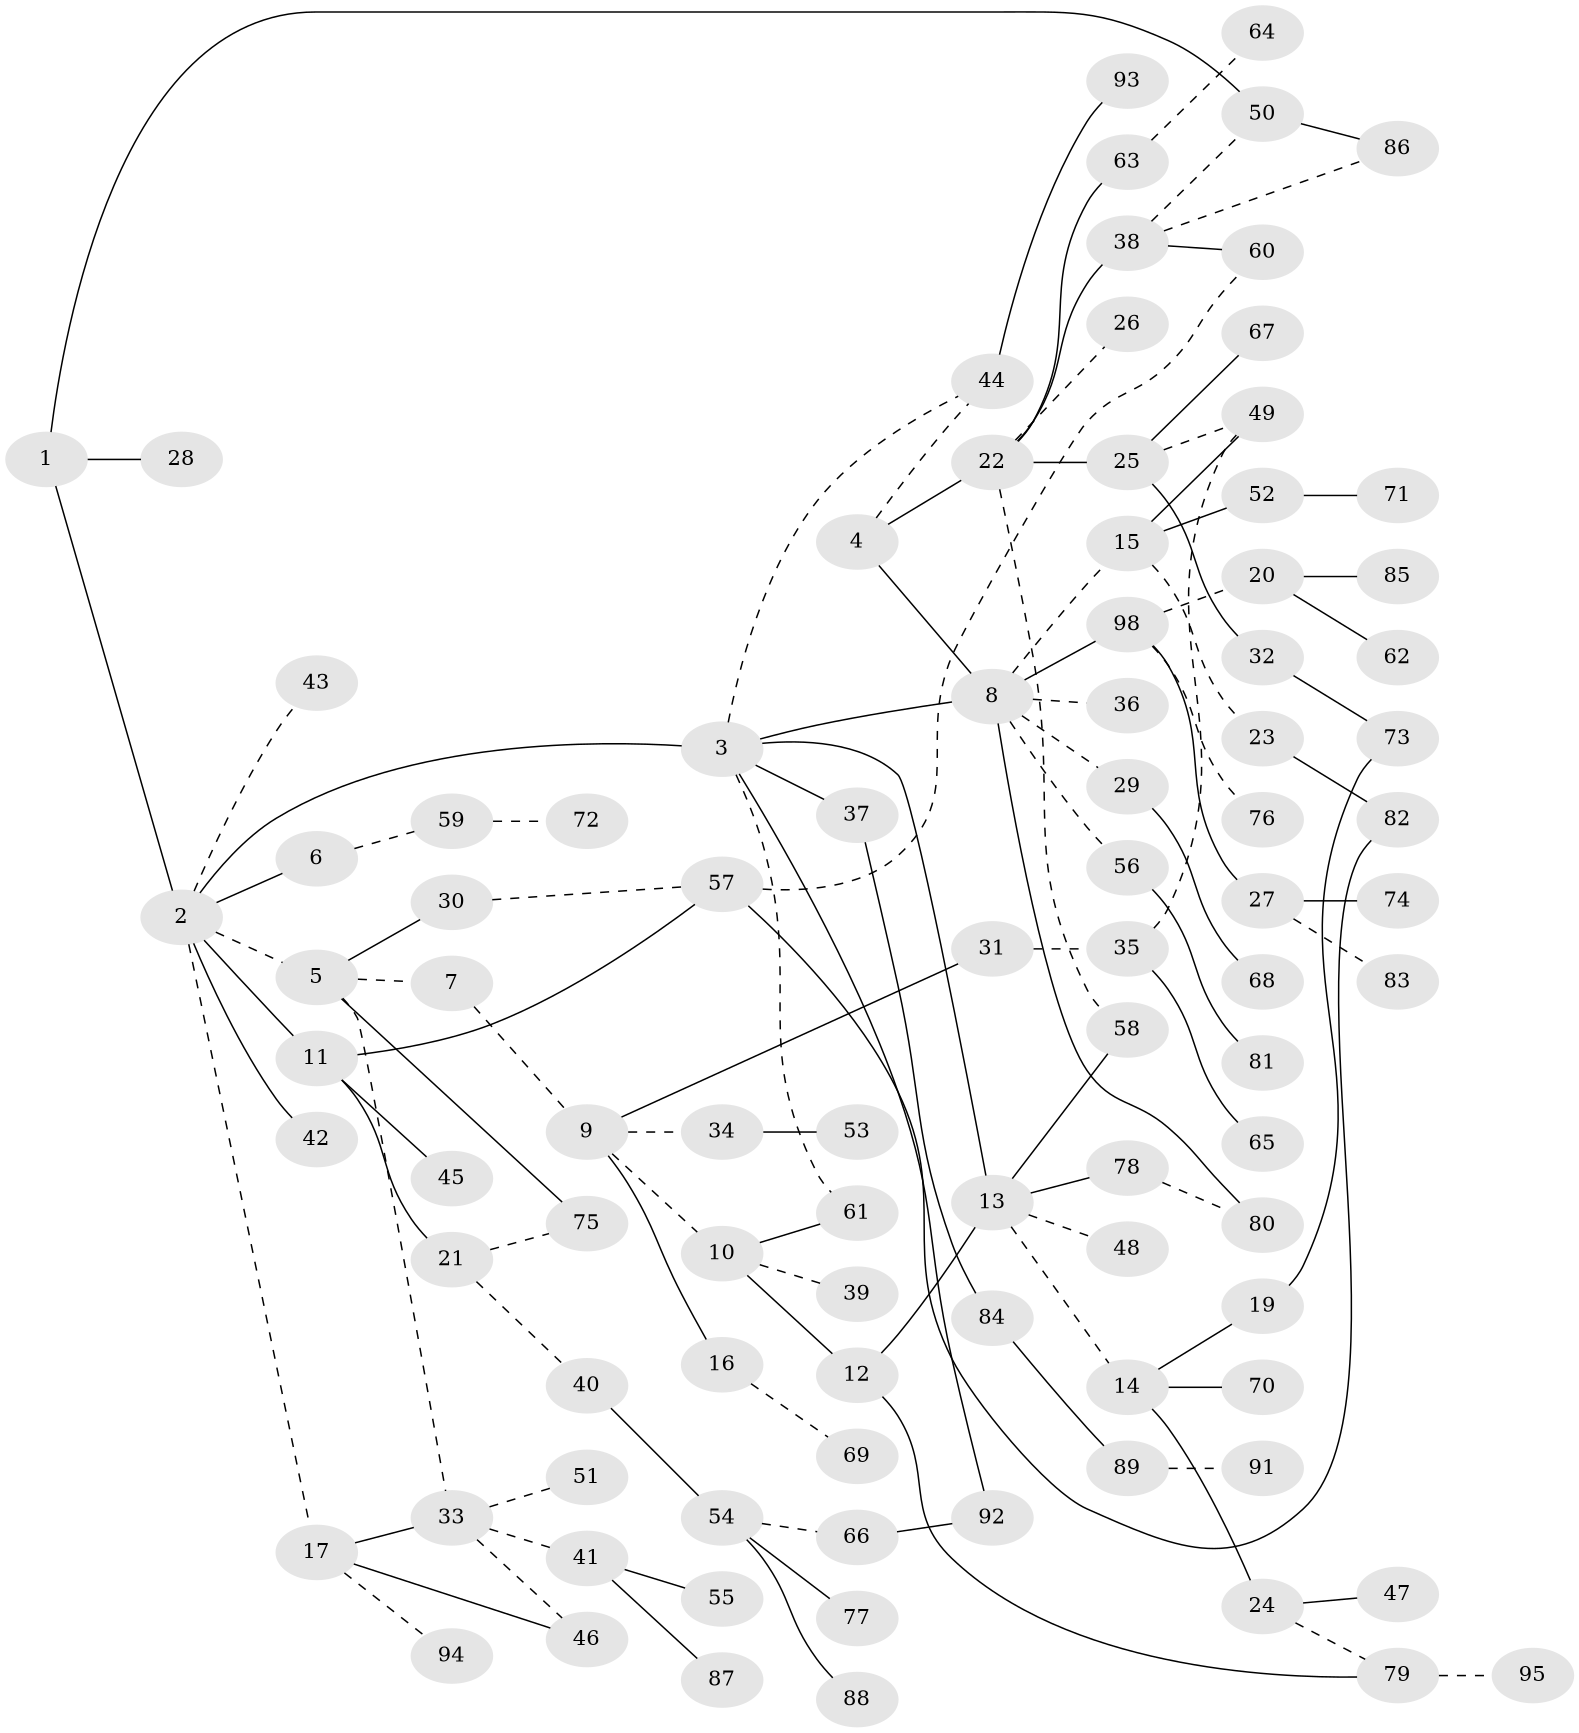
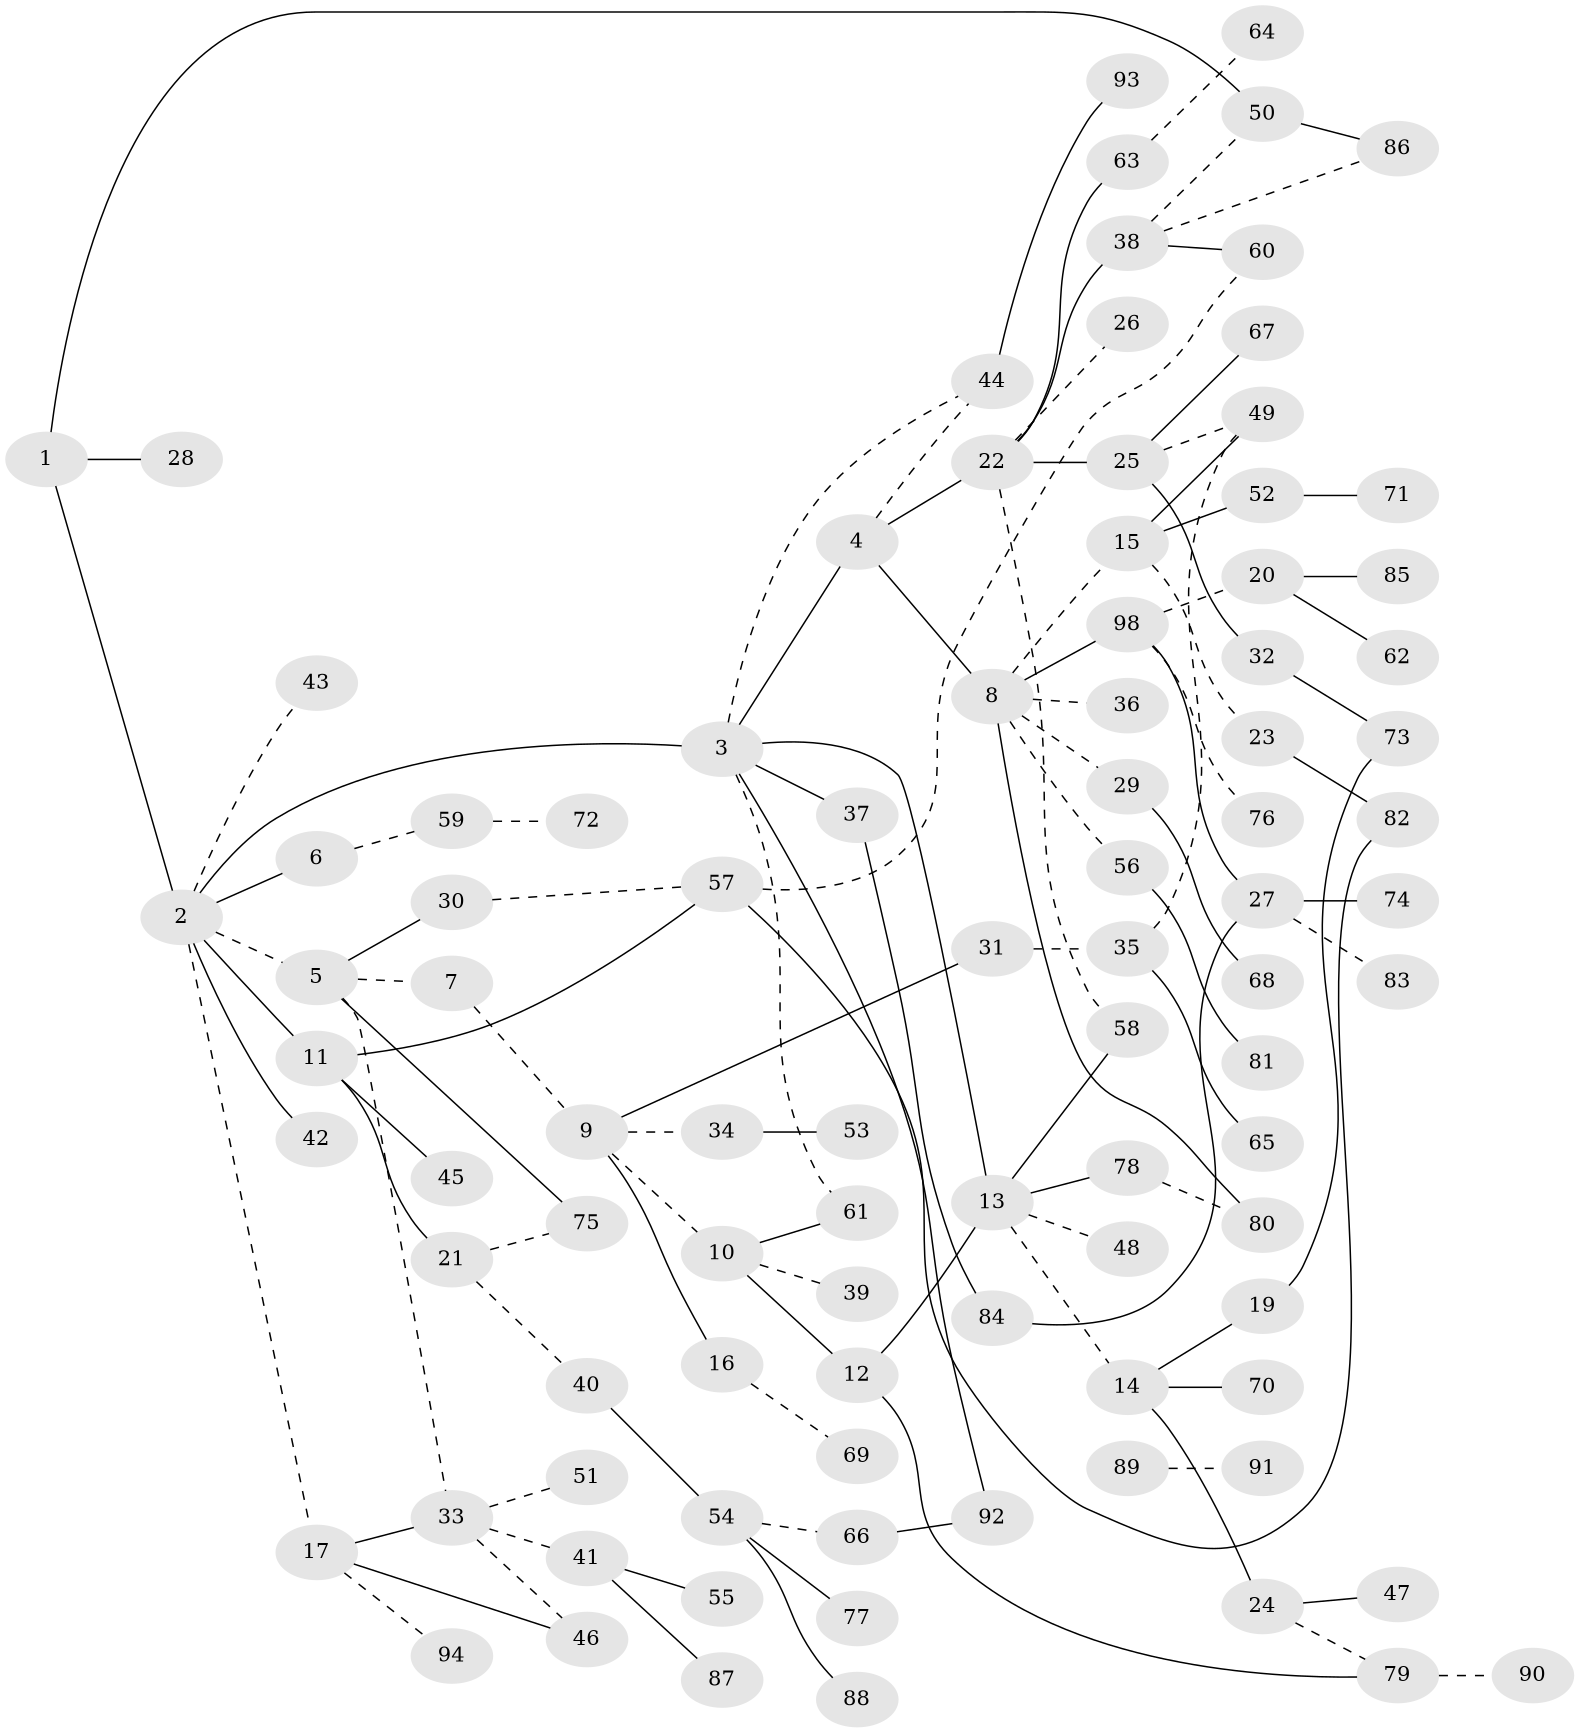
(856, 718) -> (790, 646)
(1058, 1395) -> (1214, 1193)
(1533, 1676) -> (1533, 1676)
